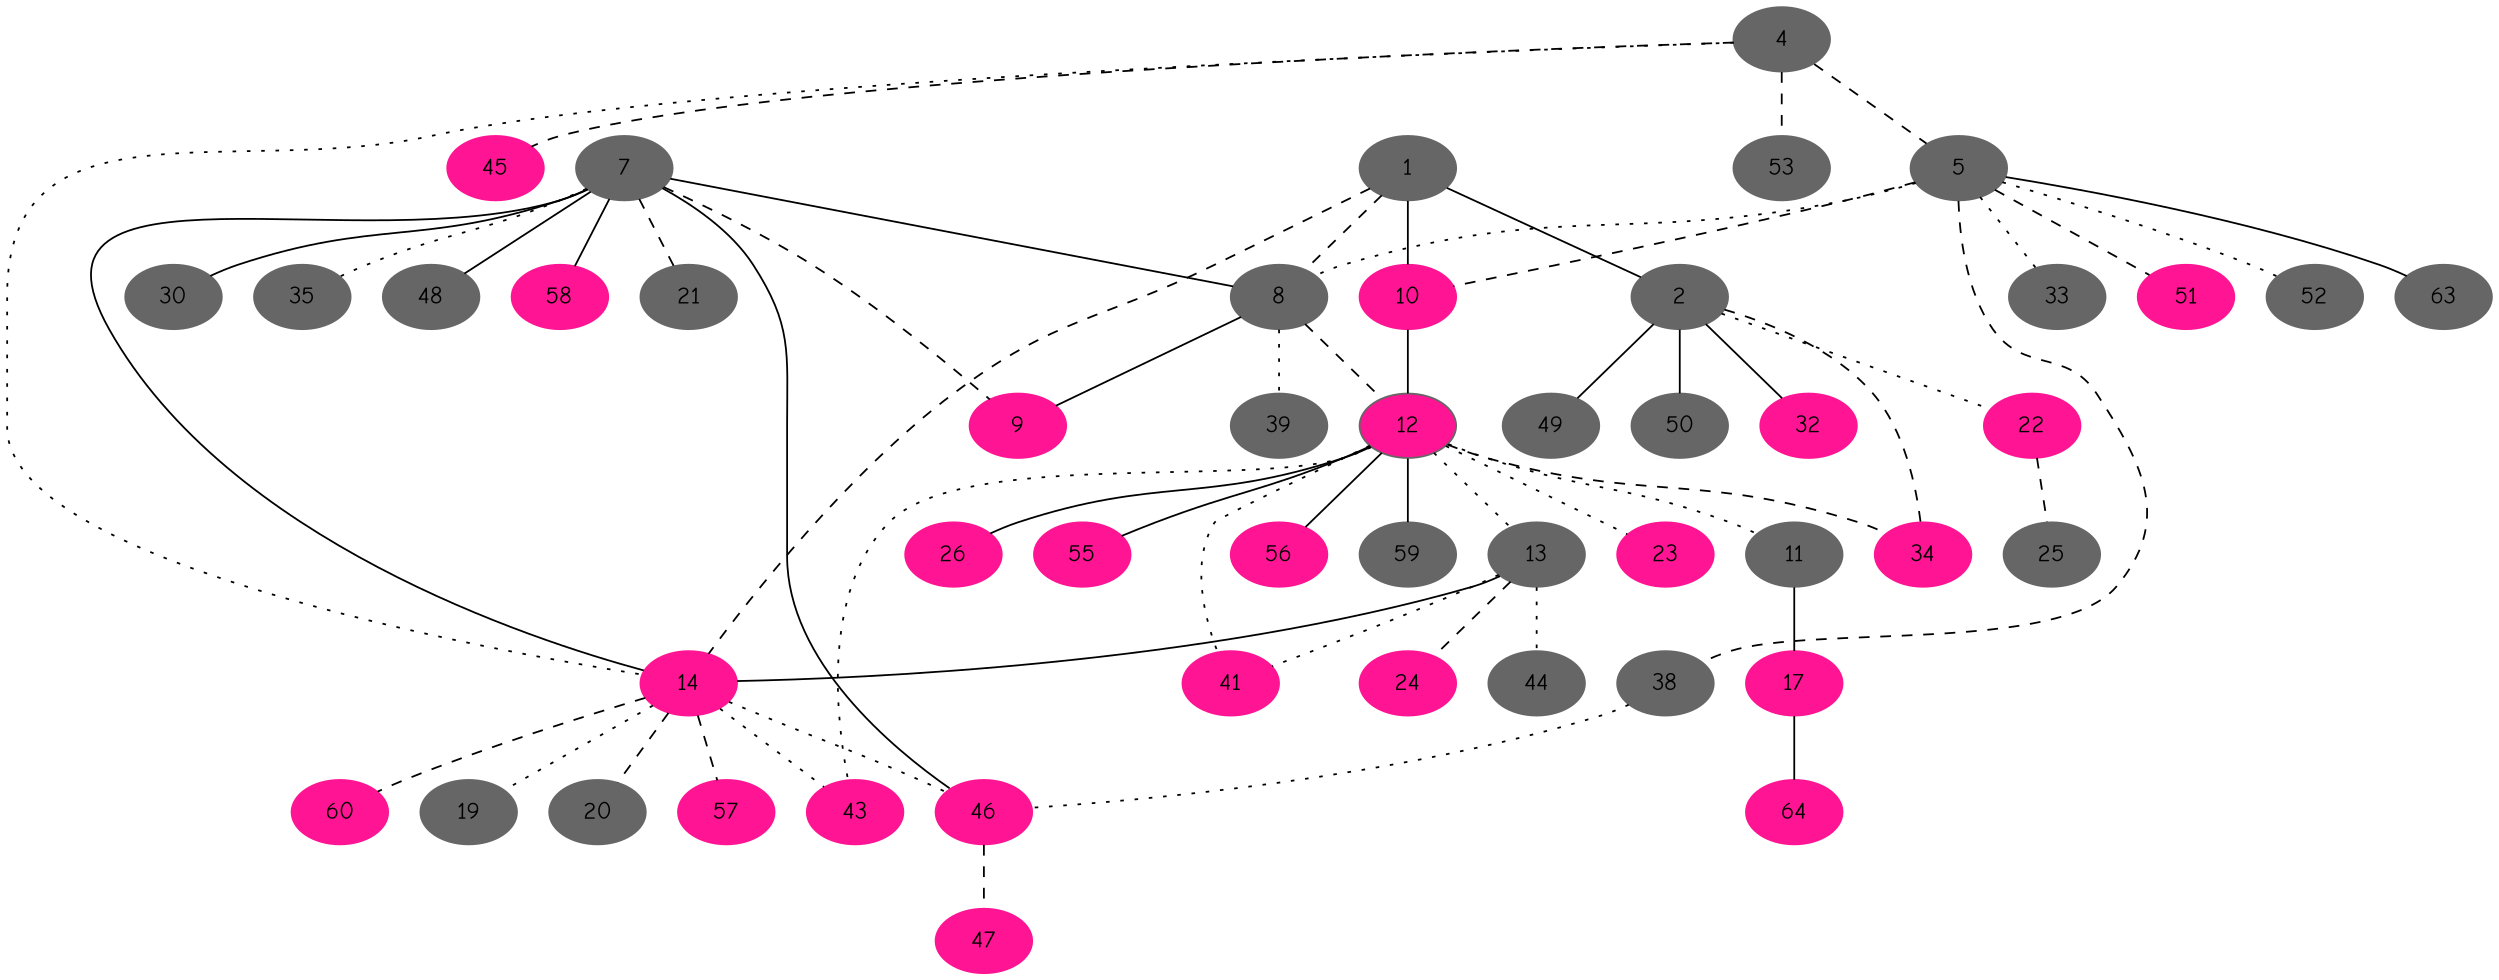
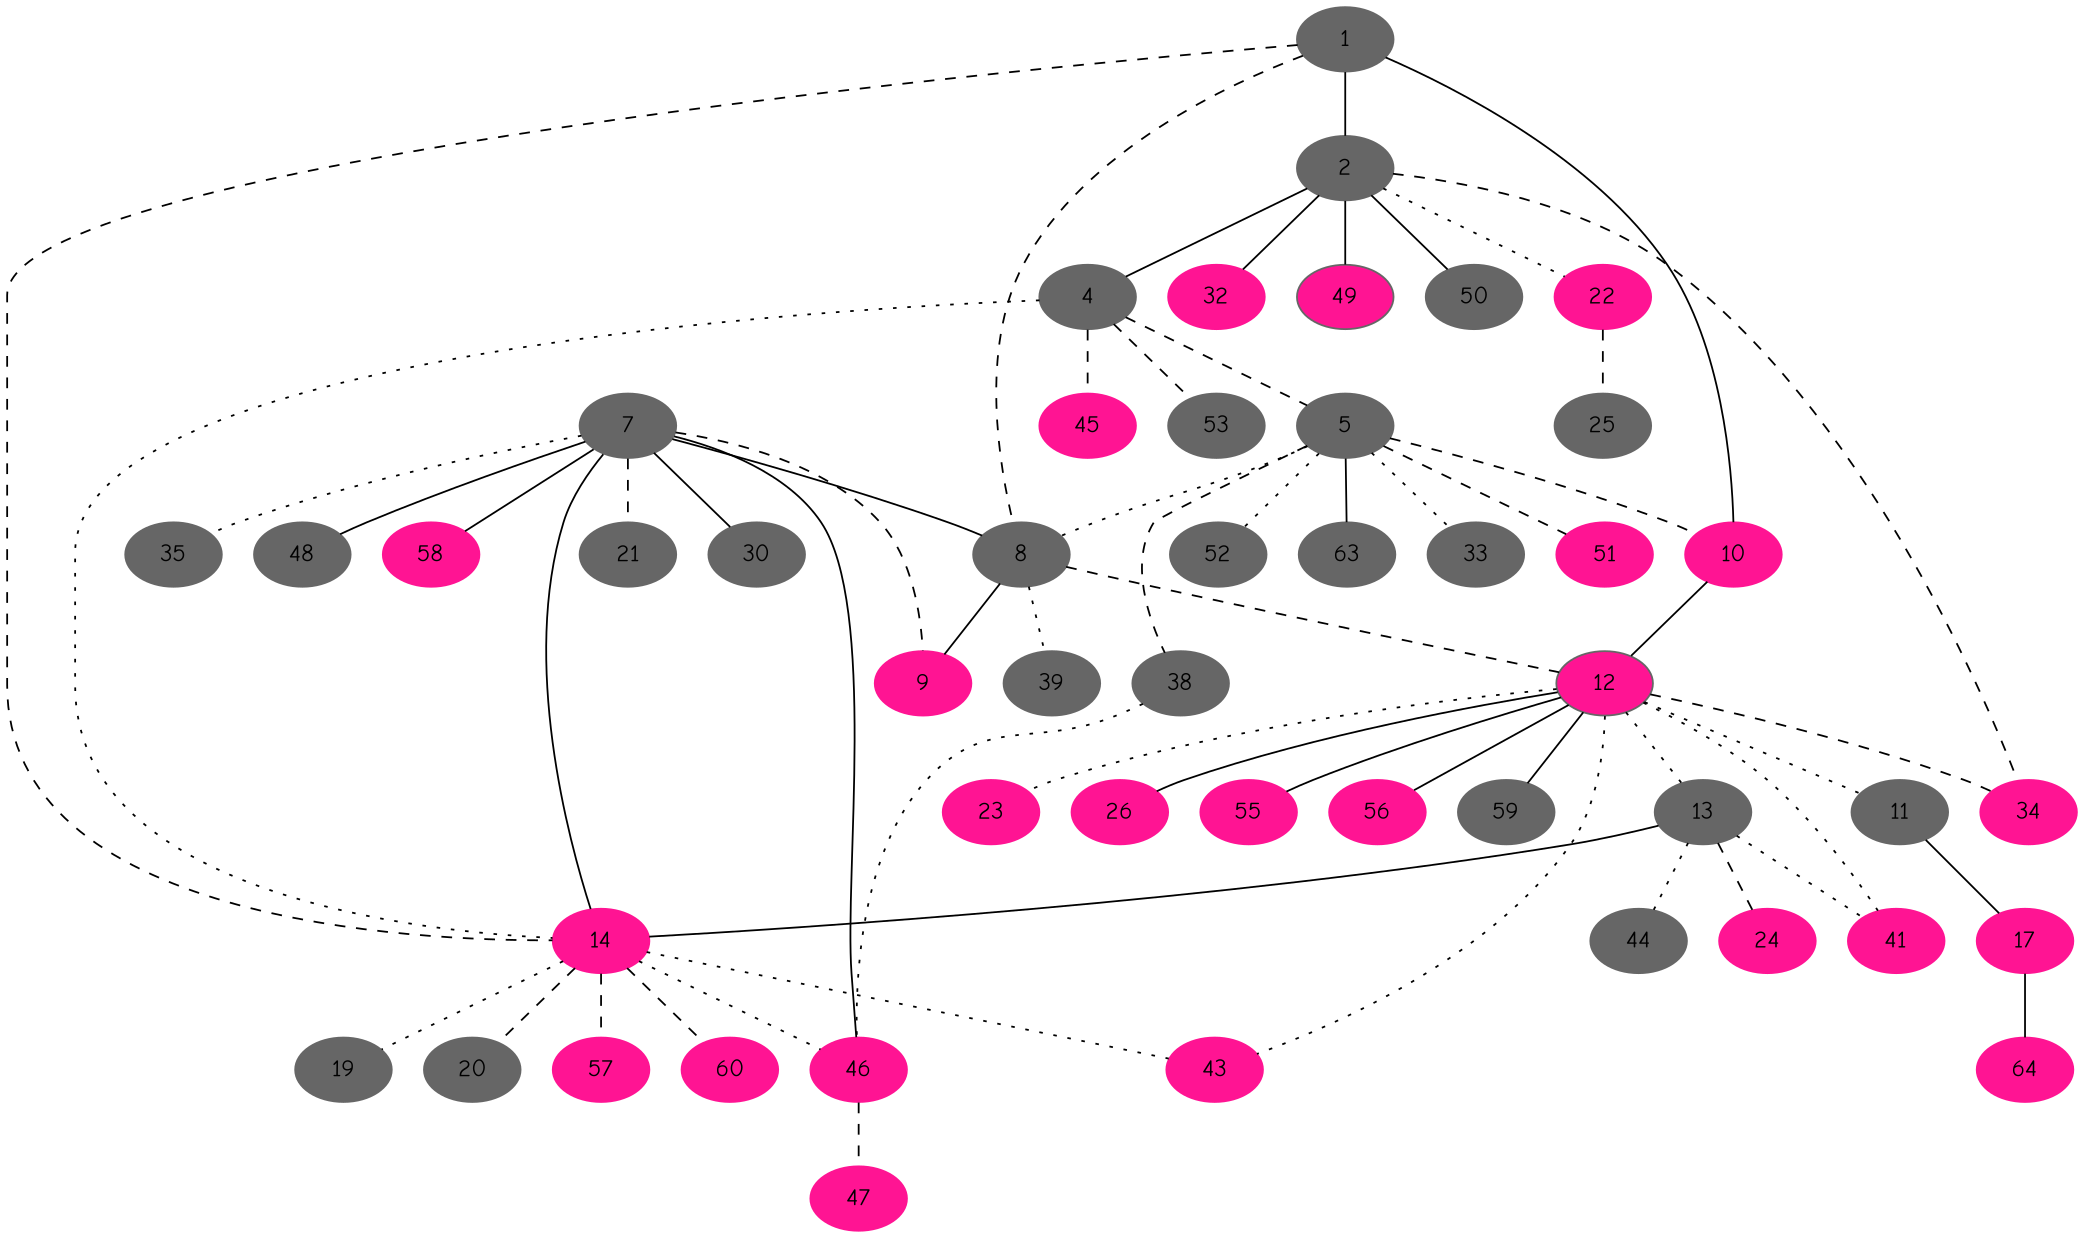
none -> (1217, 233)
(1551, 426) -> (1345, 297)
